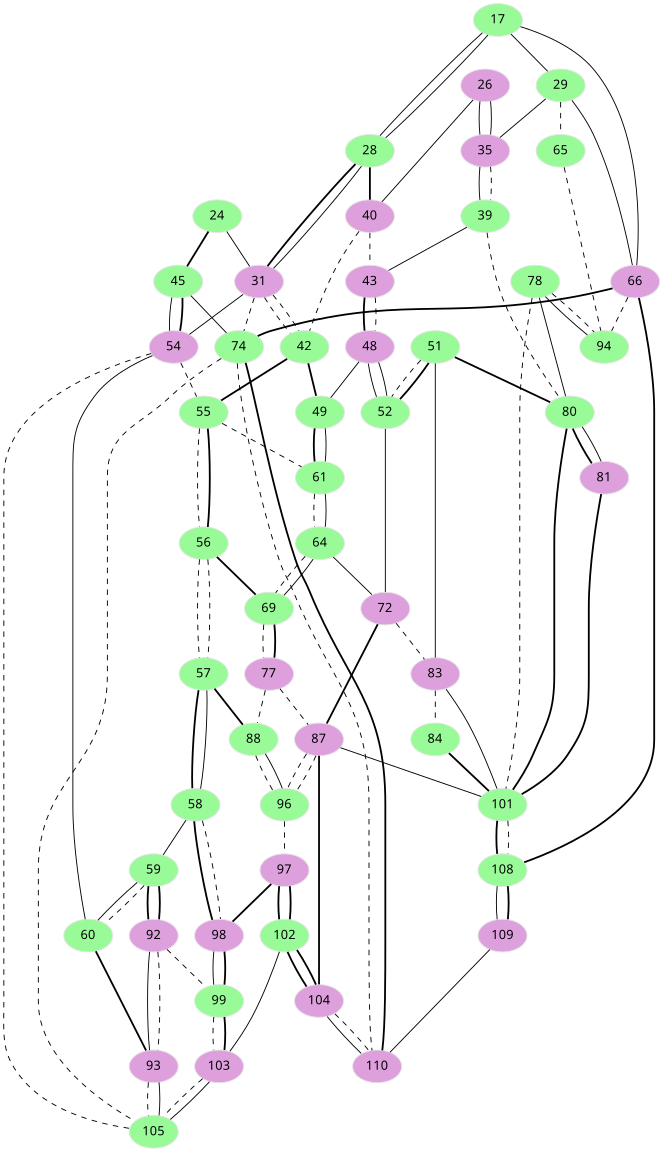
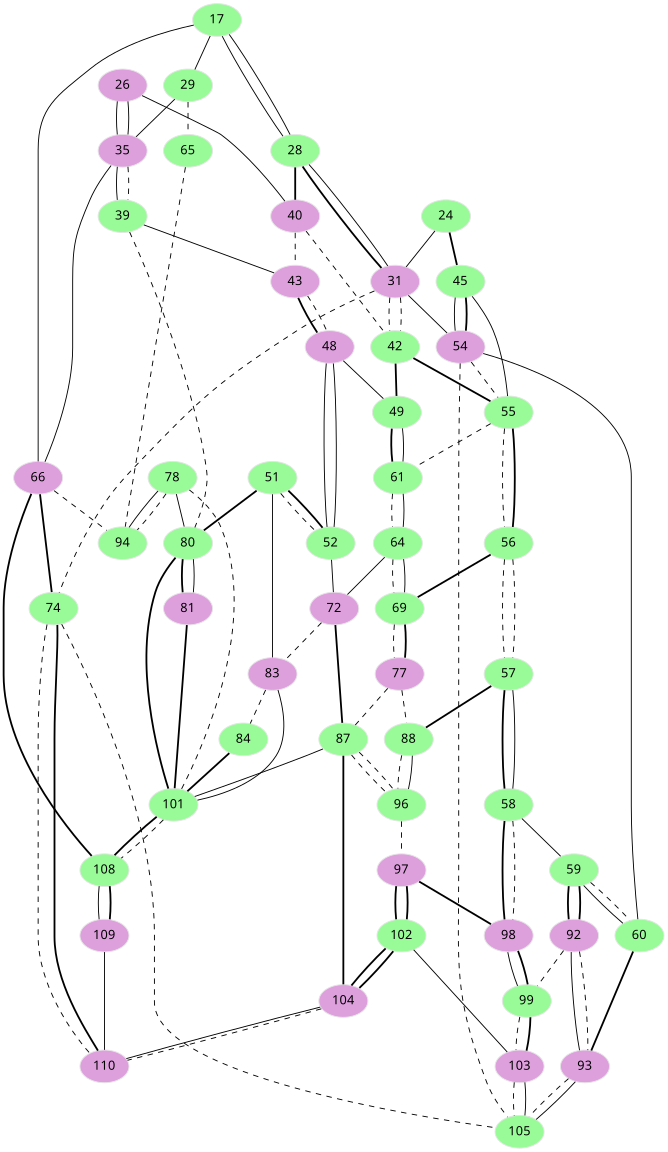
(611, 179) -> (73, 311)
(208, 313) -> (498, 343)
(319, 739) -> (343, 739)
